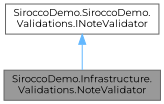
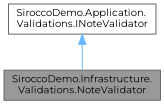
(82, 19) -> (82, 19)
